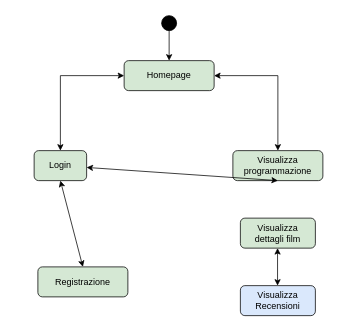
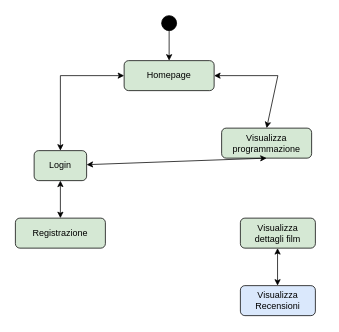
(278, 165) -> (267, 143)
(83, 282) -> (60, 233)
